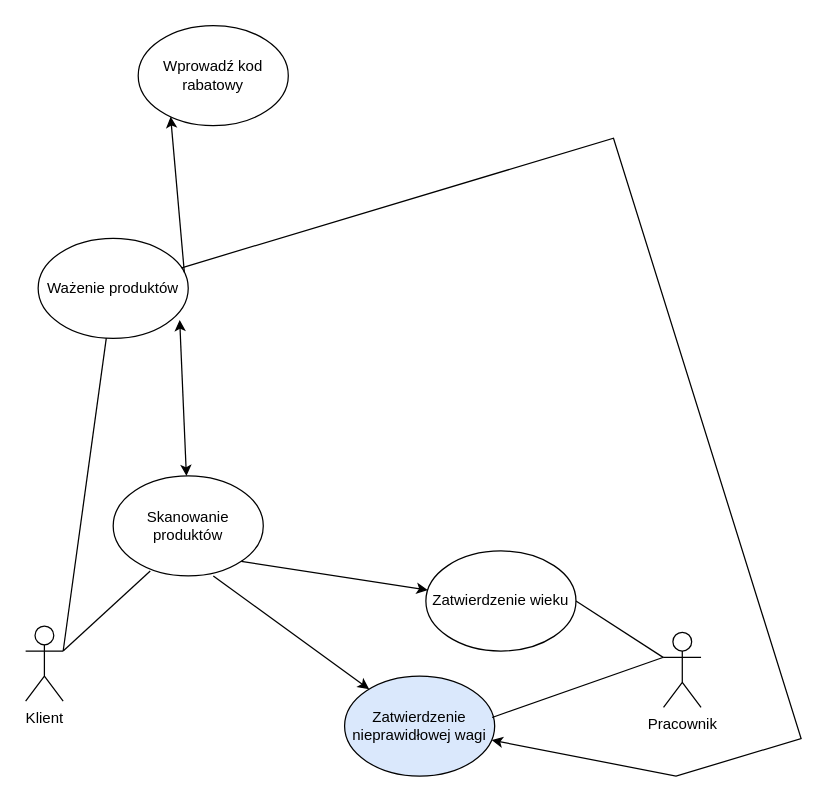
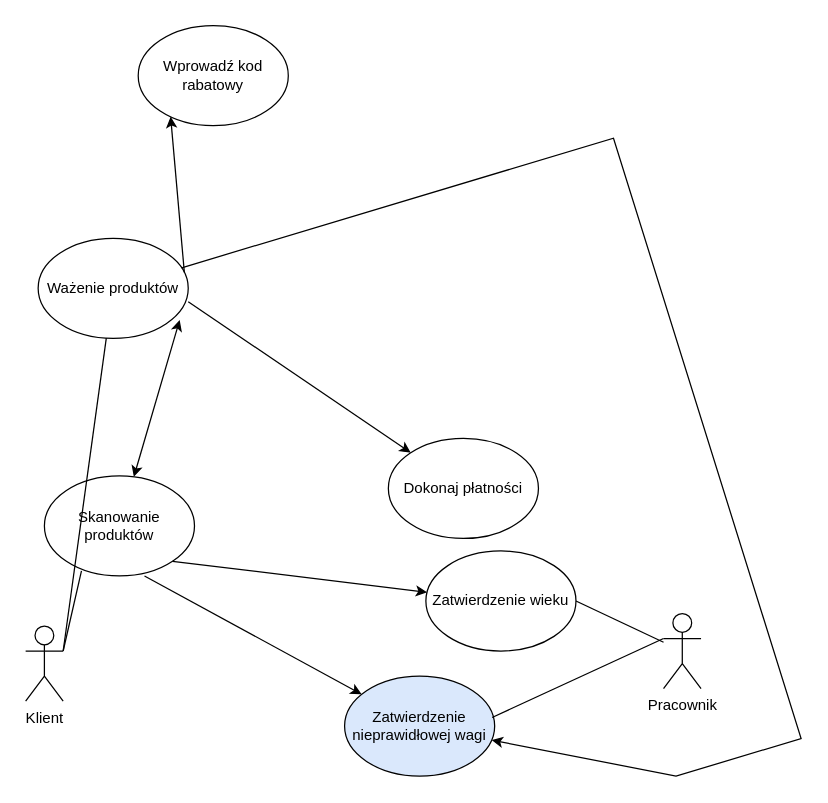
none -> (296, 375)
none -> (463, 488)
(188, 526) -> (119, 526)
(682, 669) -> (682, 651)
